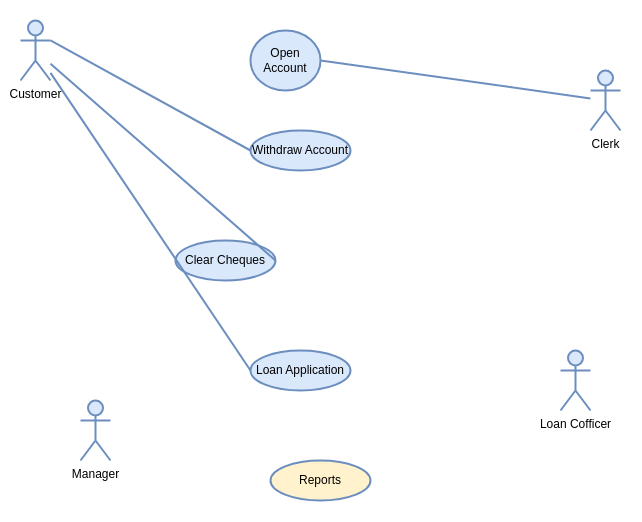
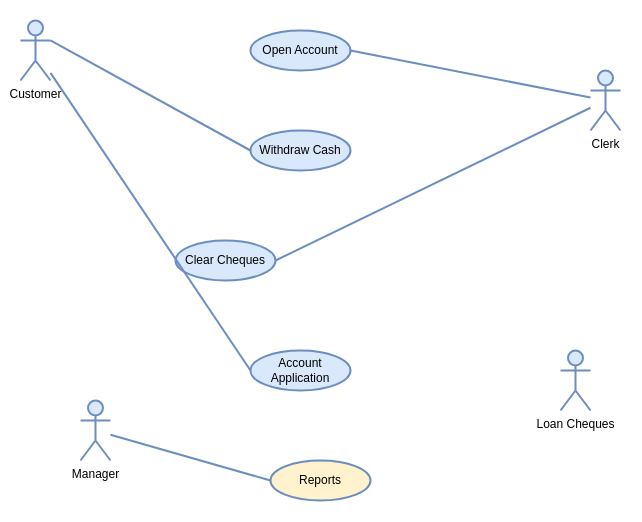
(286, 61) -> (301, 51)
(301, 151) -> (301, 151)
(163, 162) -> (433, 184)
(301, 371) -> (301, 371)
(576, 425) -> (576, 425)
none -> (191, 458)
